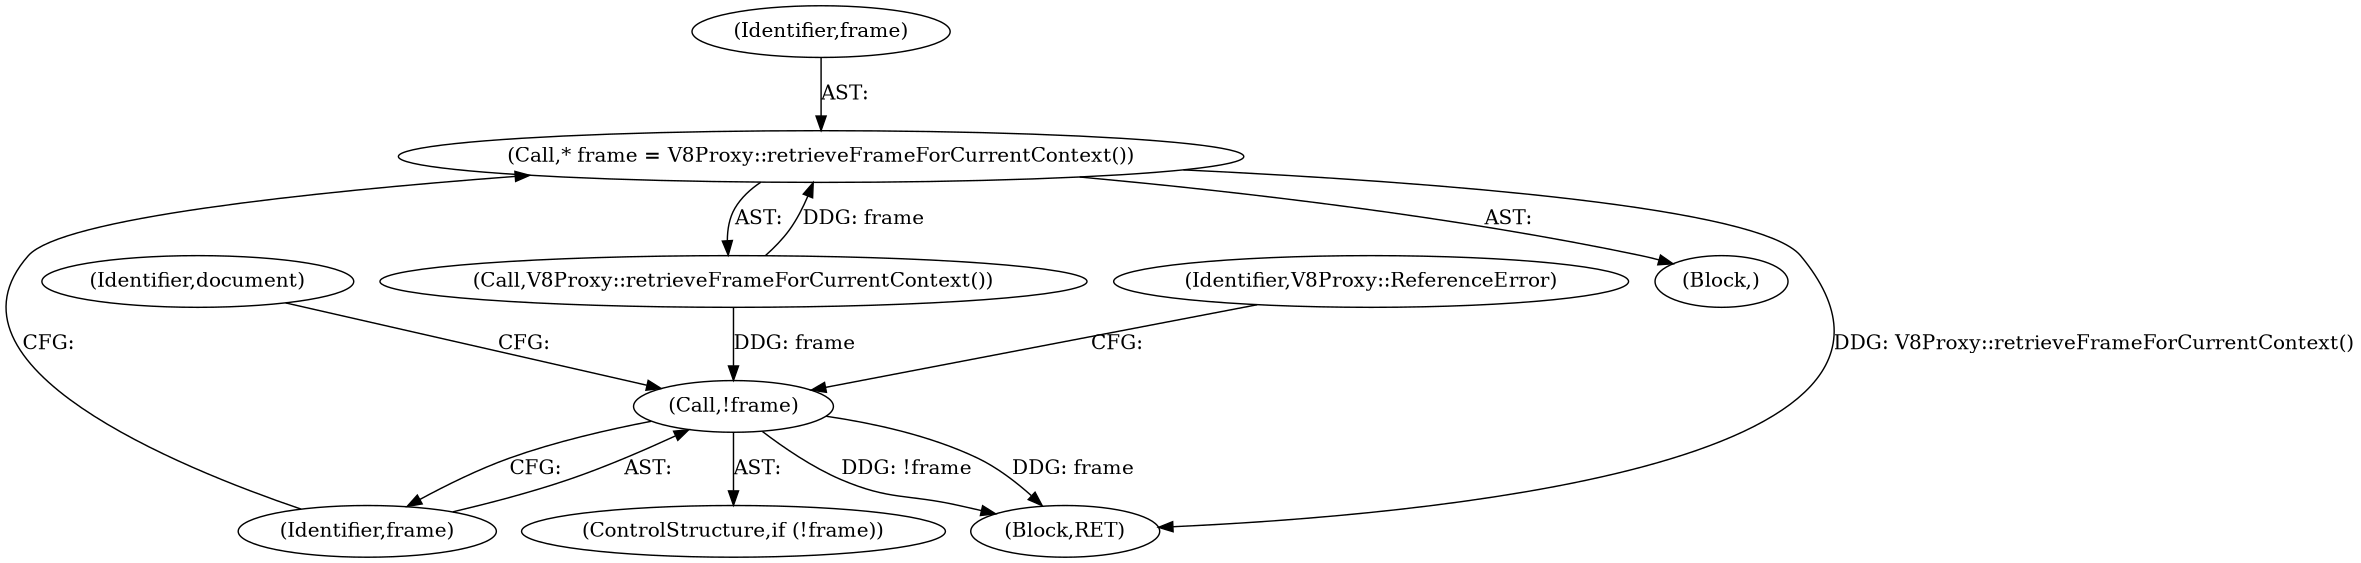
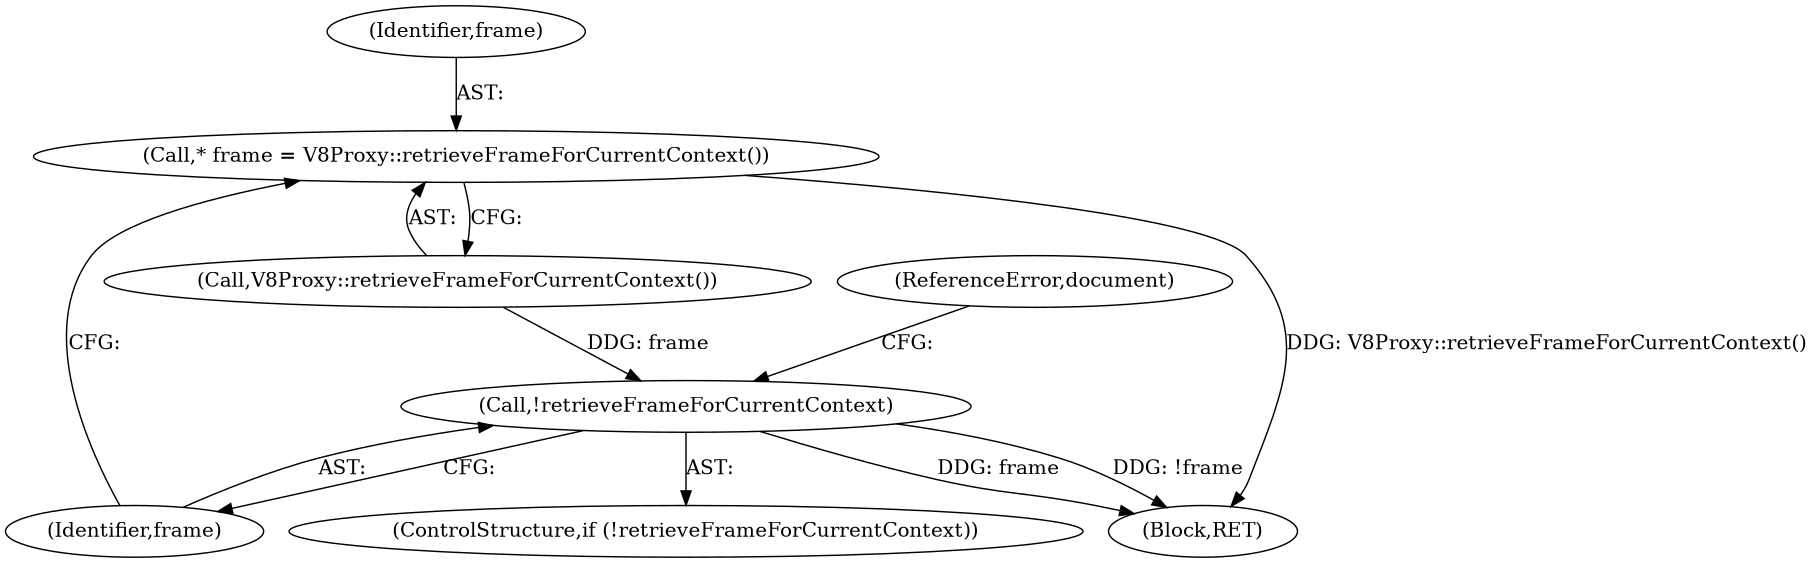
(762, 219) -> (500, 219)
(863, 219) -> (436, 219)
(198, 281) -> (1035, 281)
(1371, 281) -> none
(1721, 281) -> none
(733, 406) -> (686, 406)
(733, 531) -> (686, 531)
